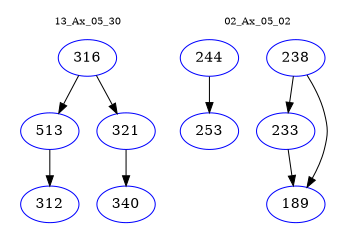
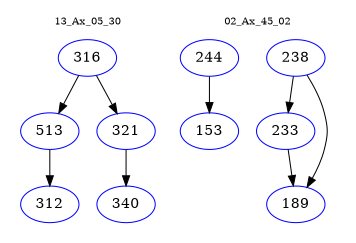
(258, 22) -> (258, 22)
(209, 131) -> (209, 131)
